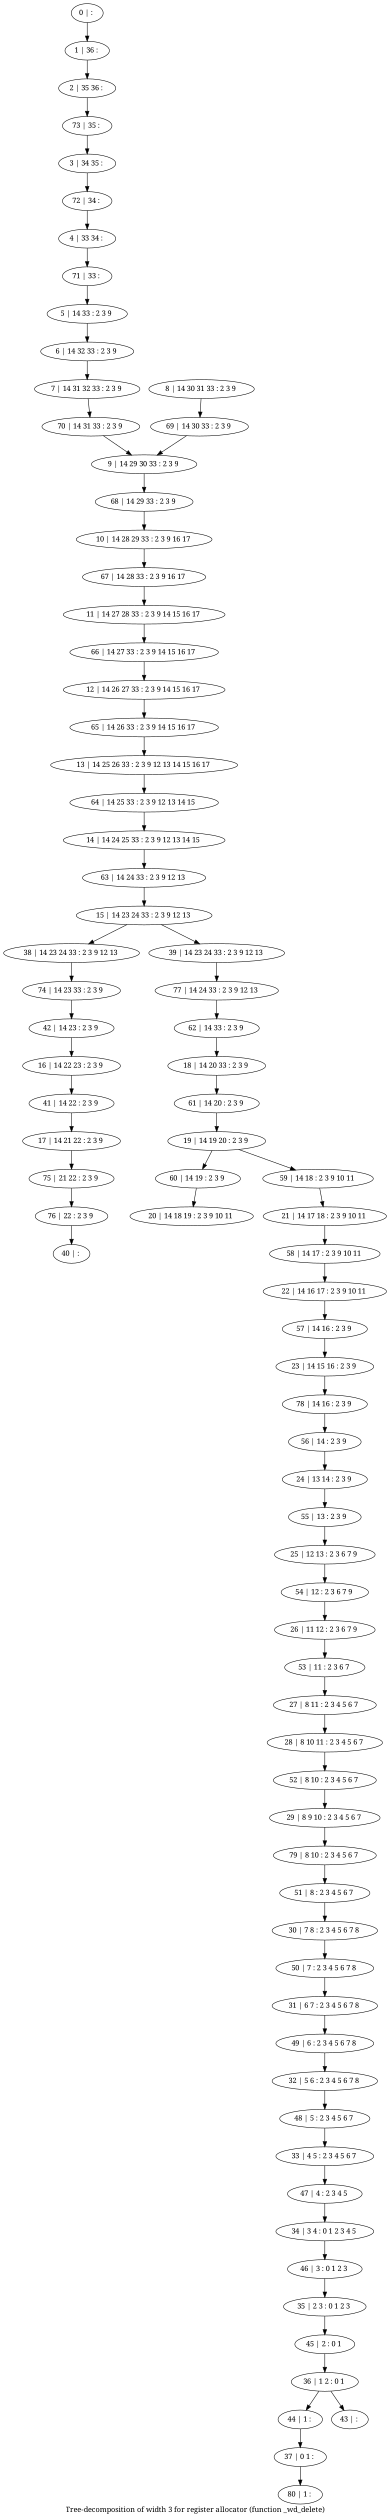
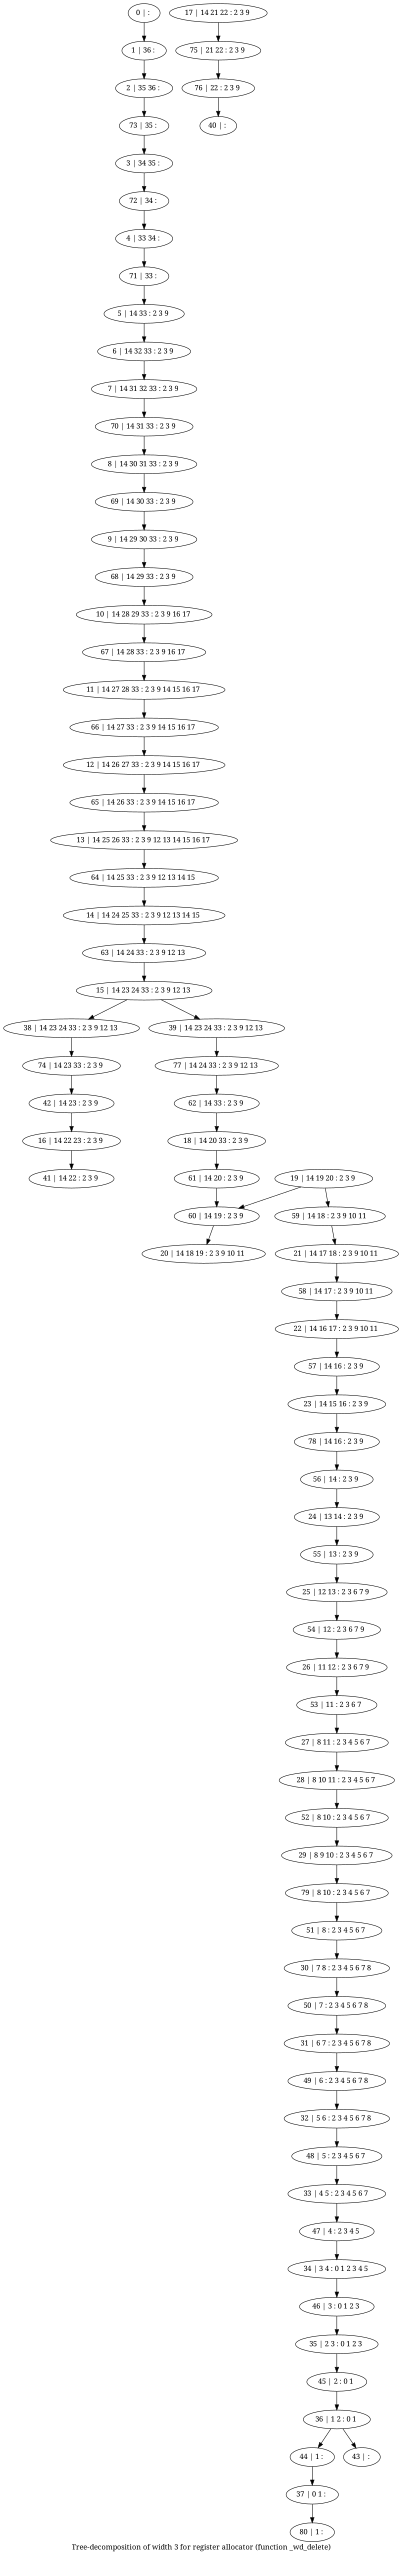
(115, 444) -> (144, 443)
(72, 1120) -> none
(217, 1120) -> (217, 1195)
